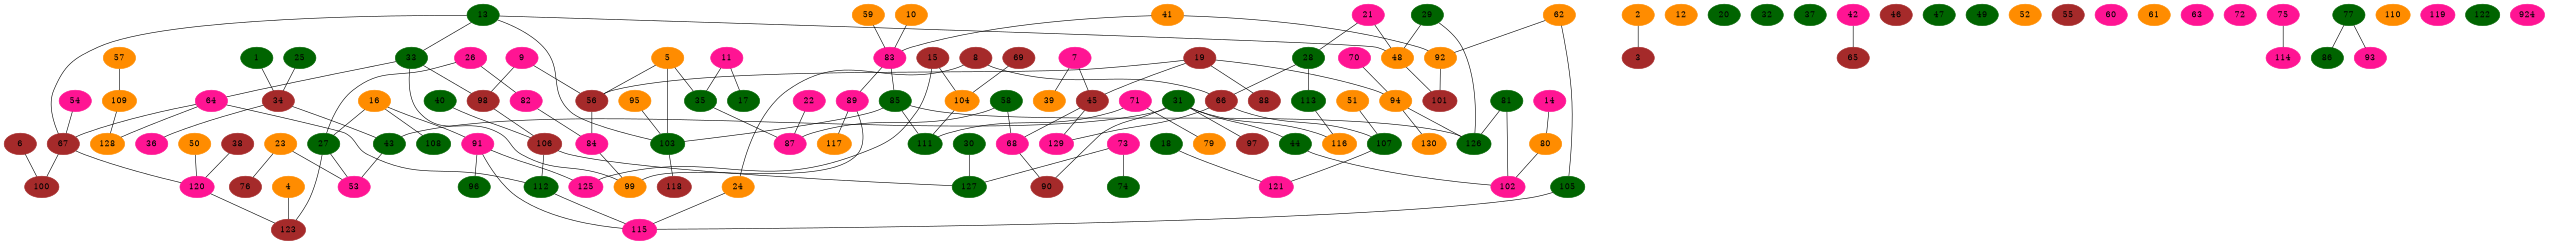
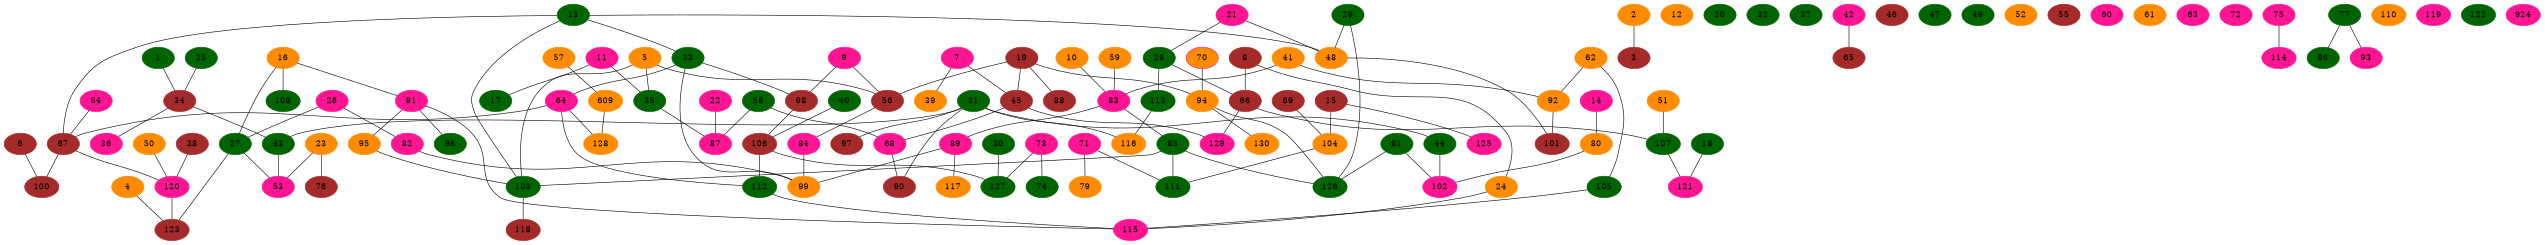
(1354, 58) -> (1202, 58)
(119, 101) -> (606, 101)
(560, 123) -> (615, 165)
(532, 165) -> (388, 122)
